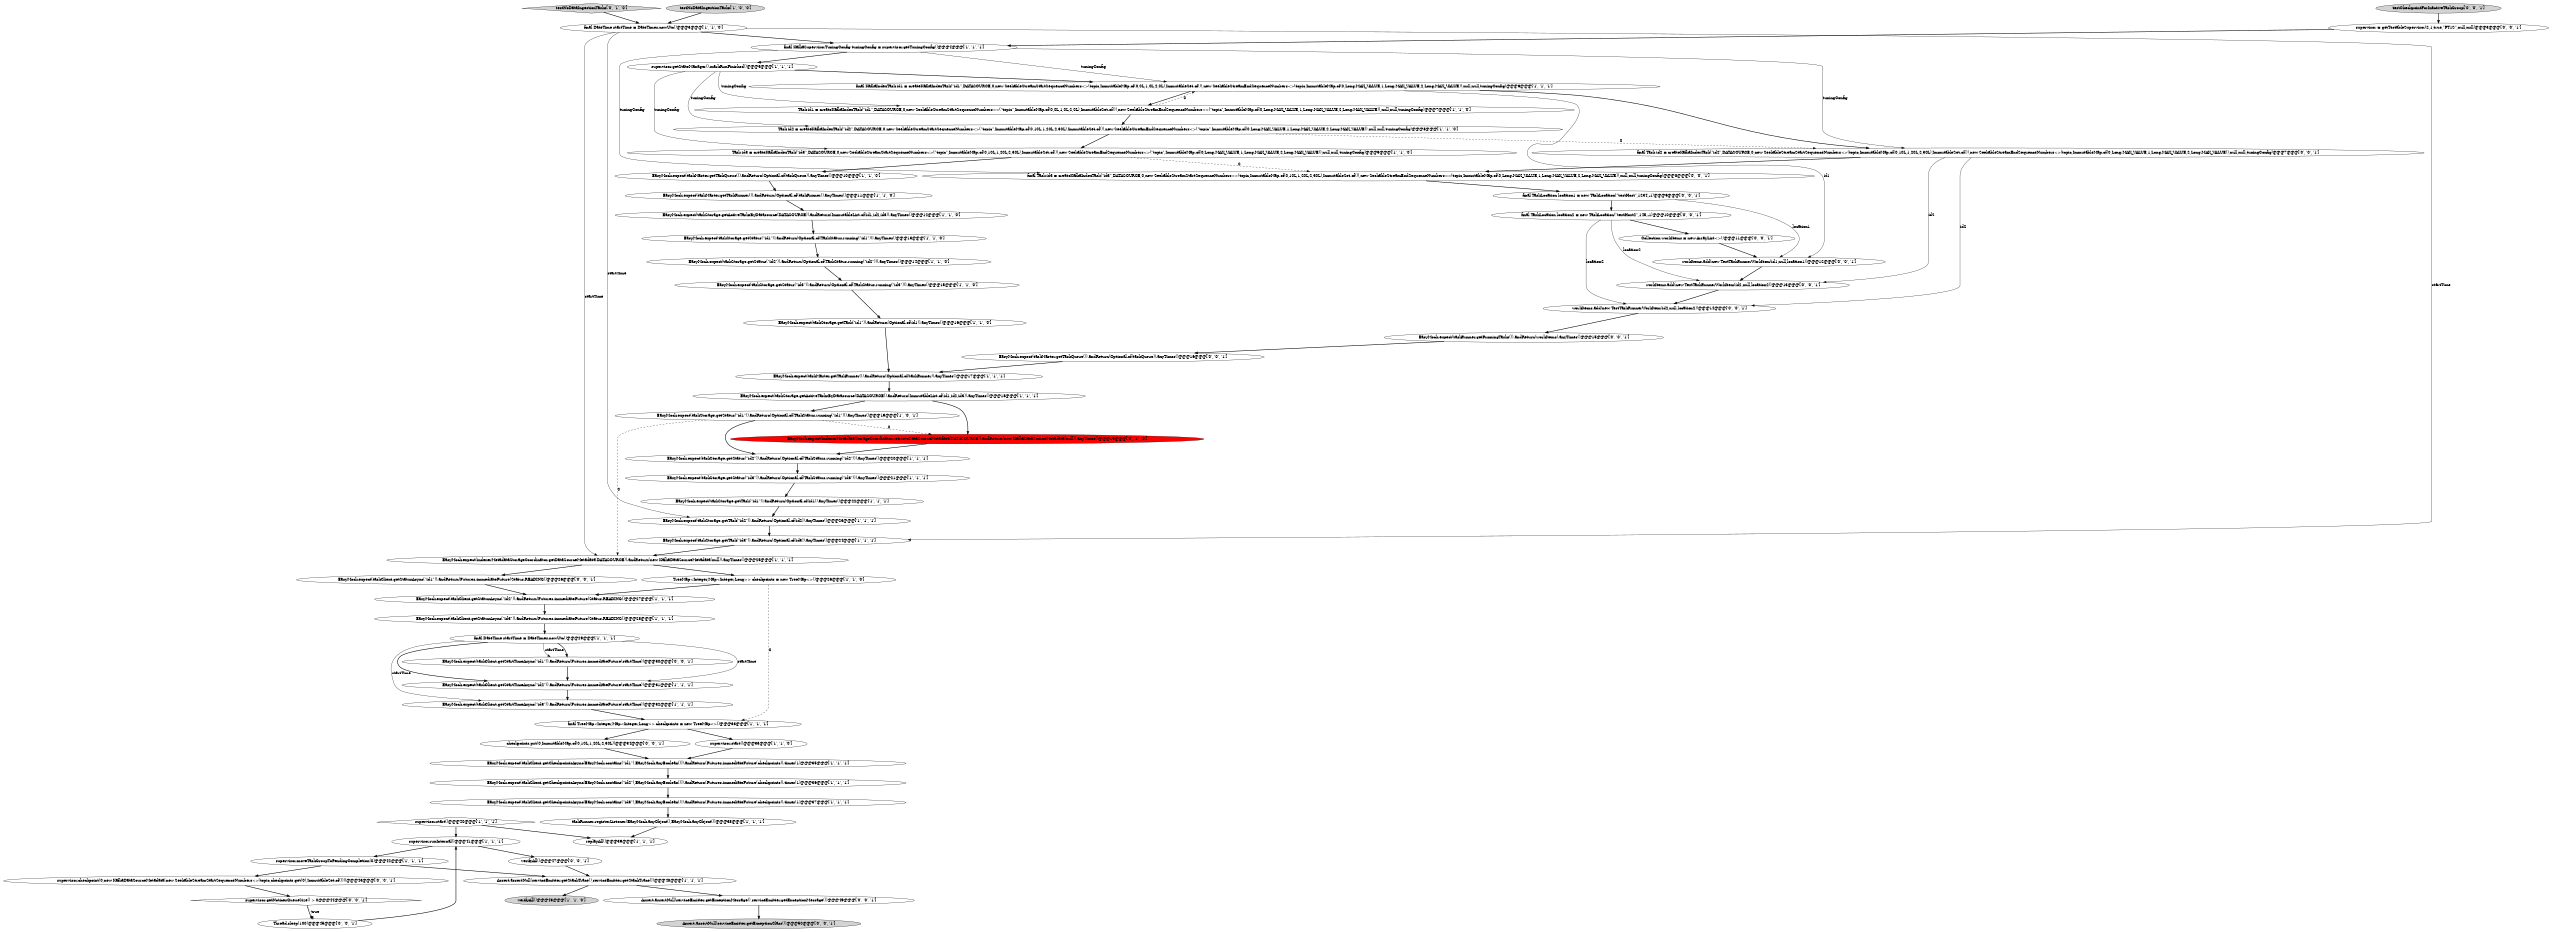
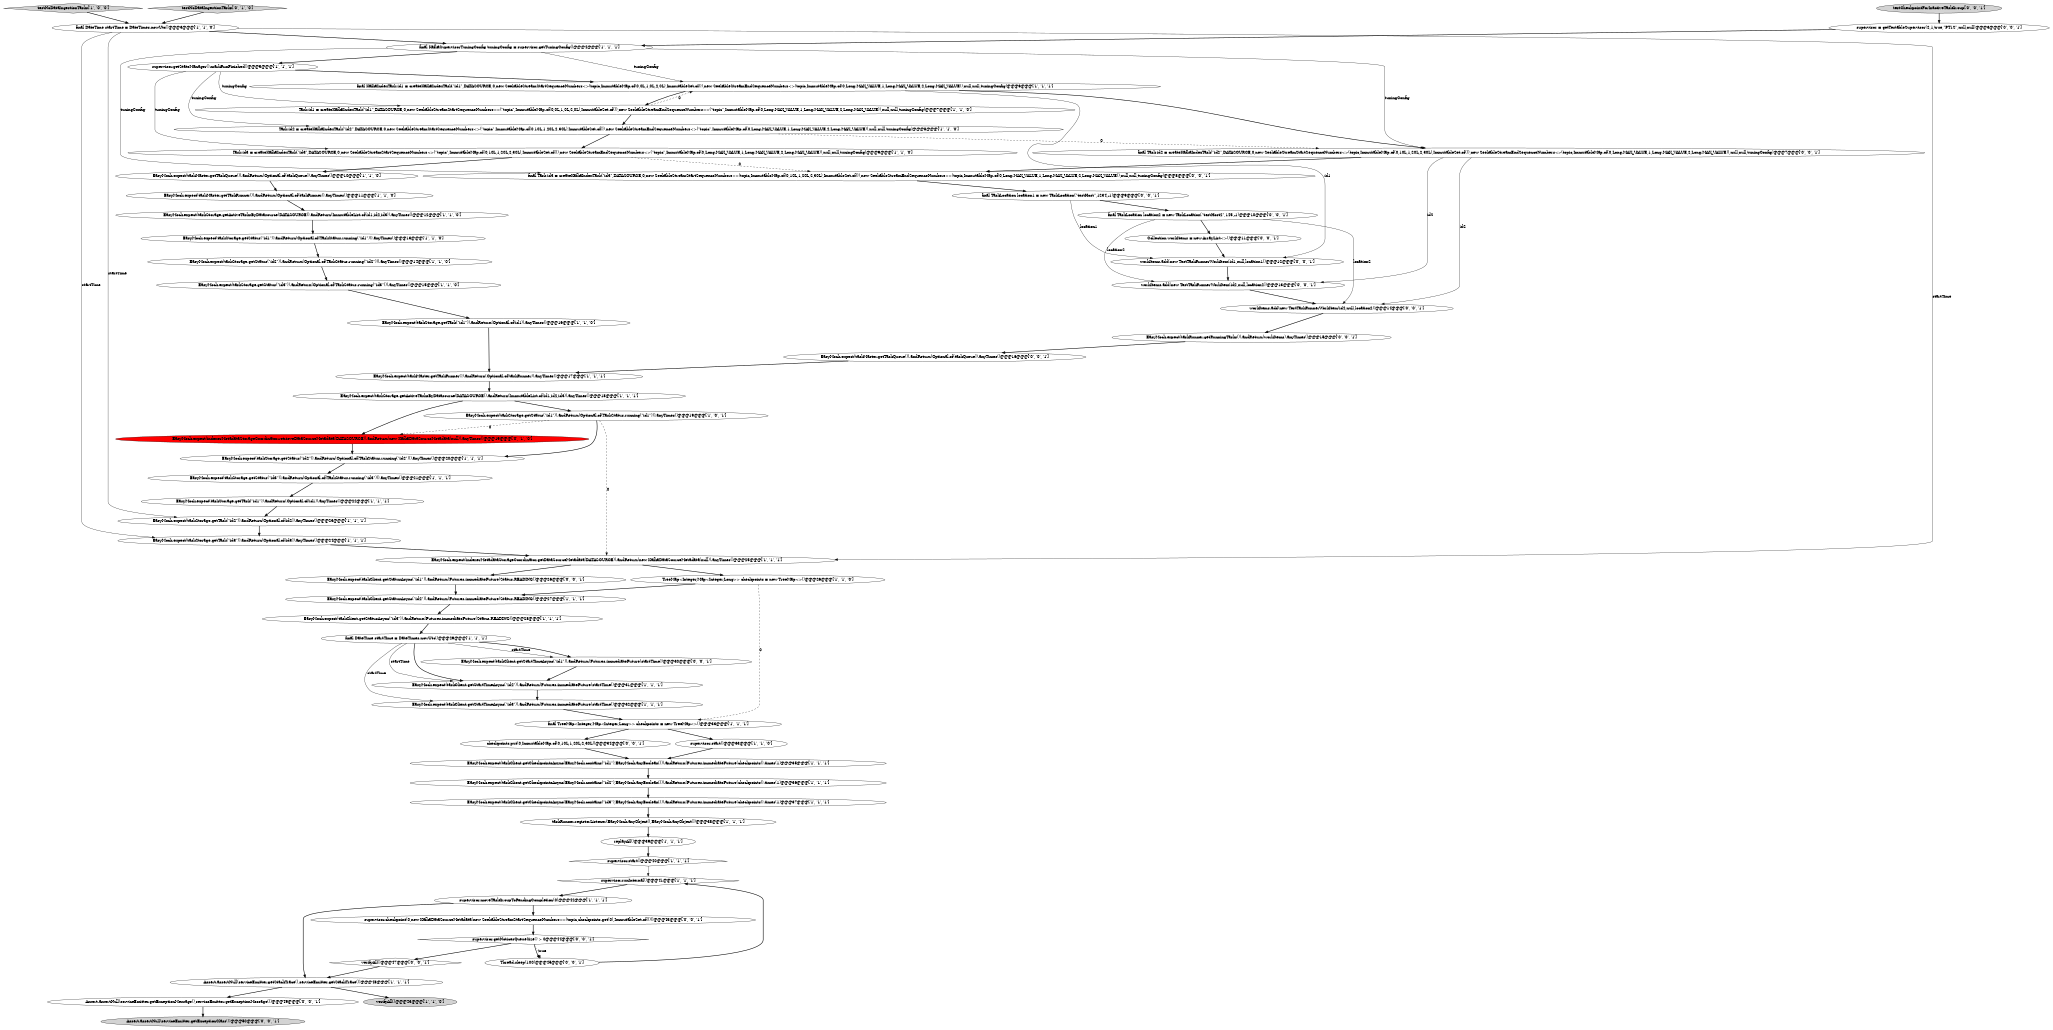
(715, 8) -> (73, 8)
(456, 831) -> (648, 870)
(535, 832) -> (648, 850)
(456, 842) -> (648, 881)
(505, 851) -> (464, 951)
(555, 861) -> (395, 963)
